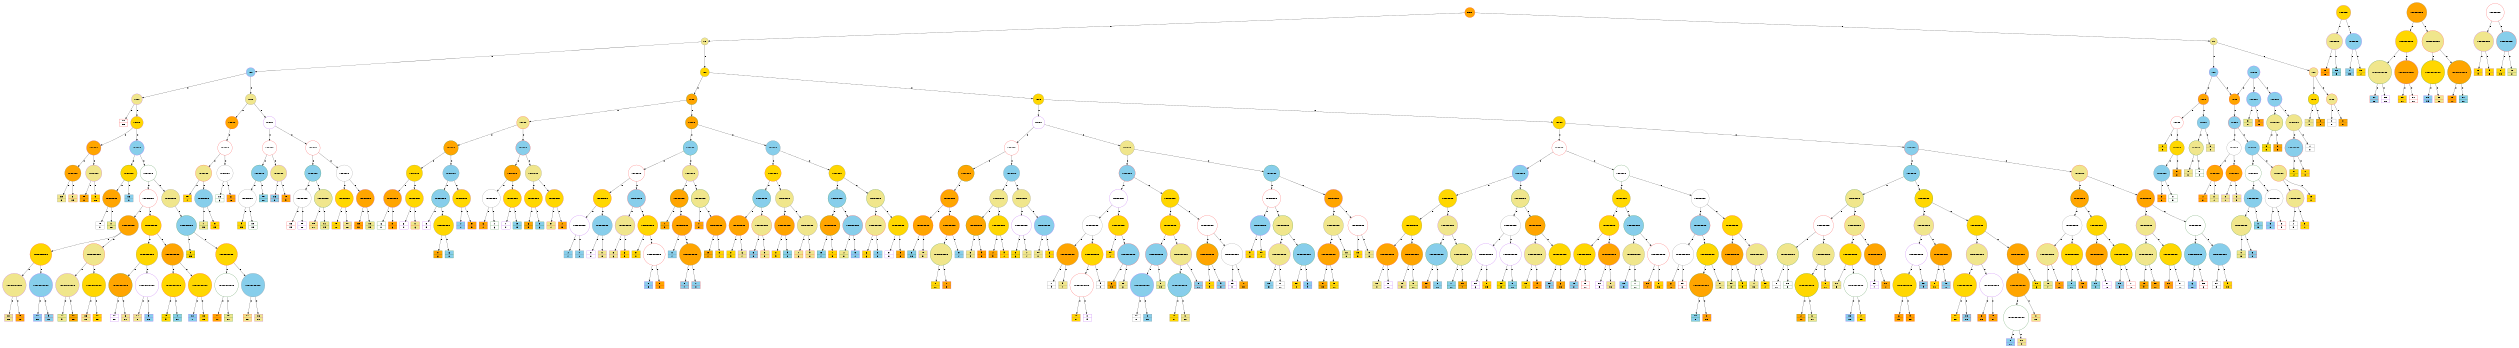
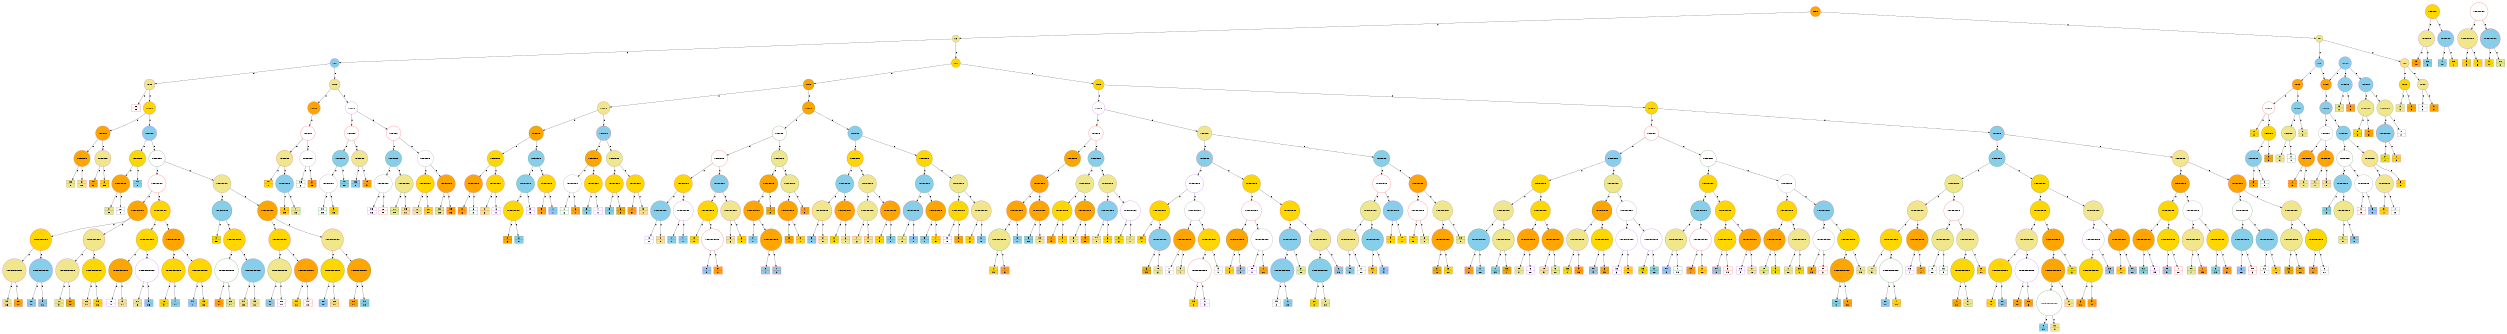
(690, 148) -> (779, 133)
(690, 173) -> (779, 158)
none -> (244, 197)
